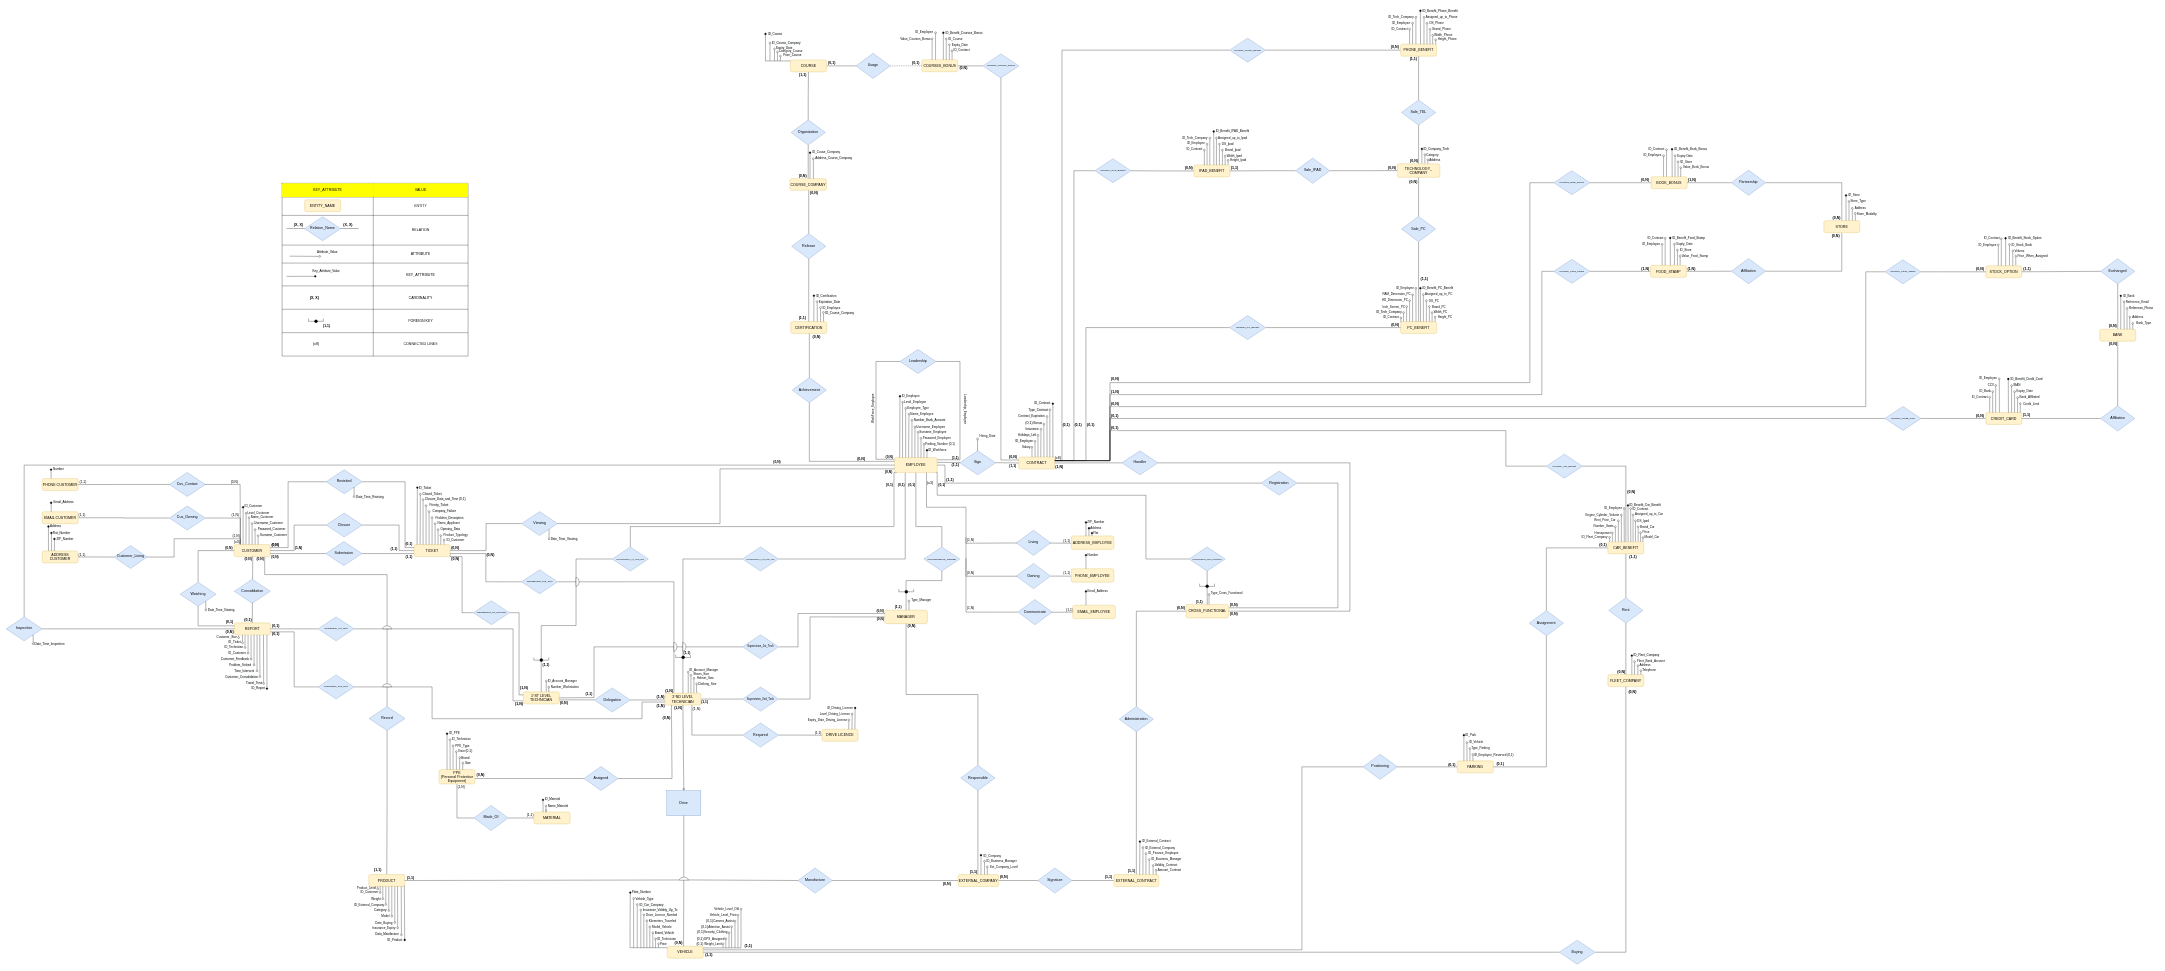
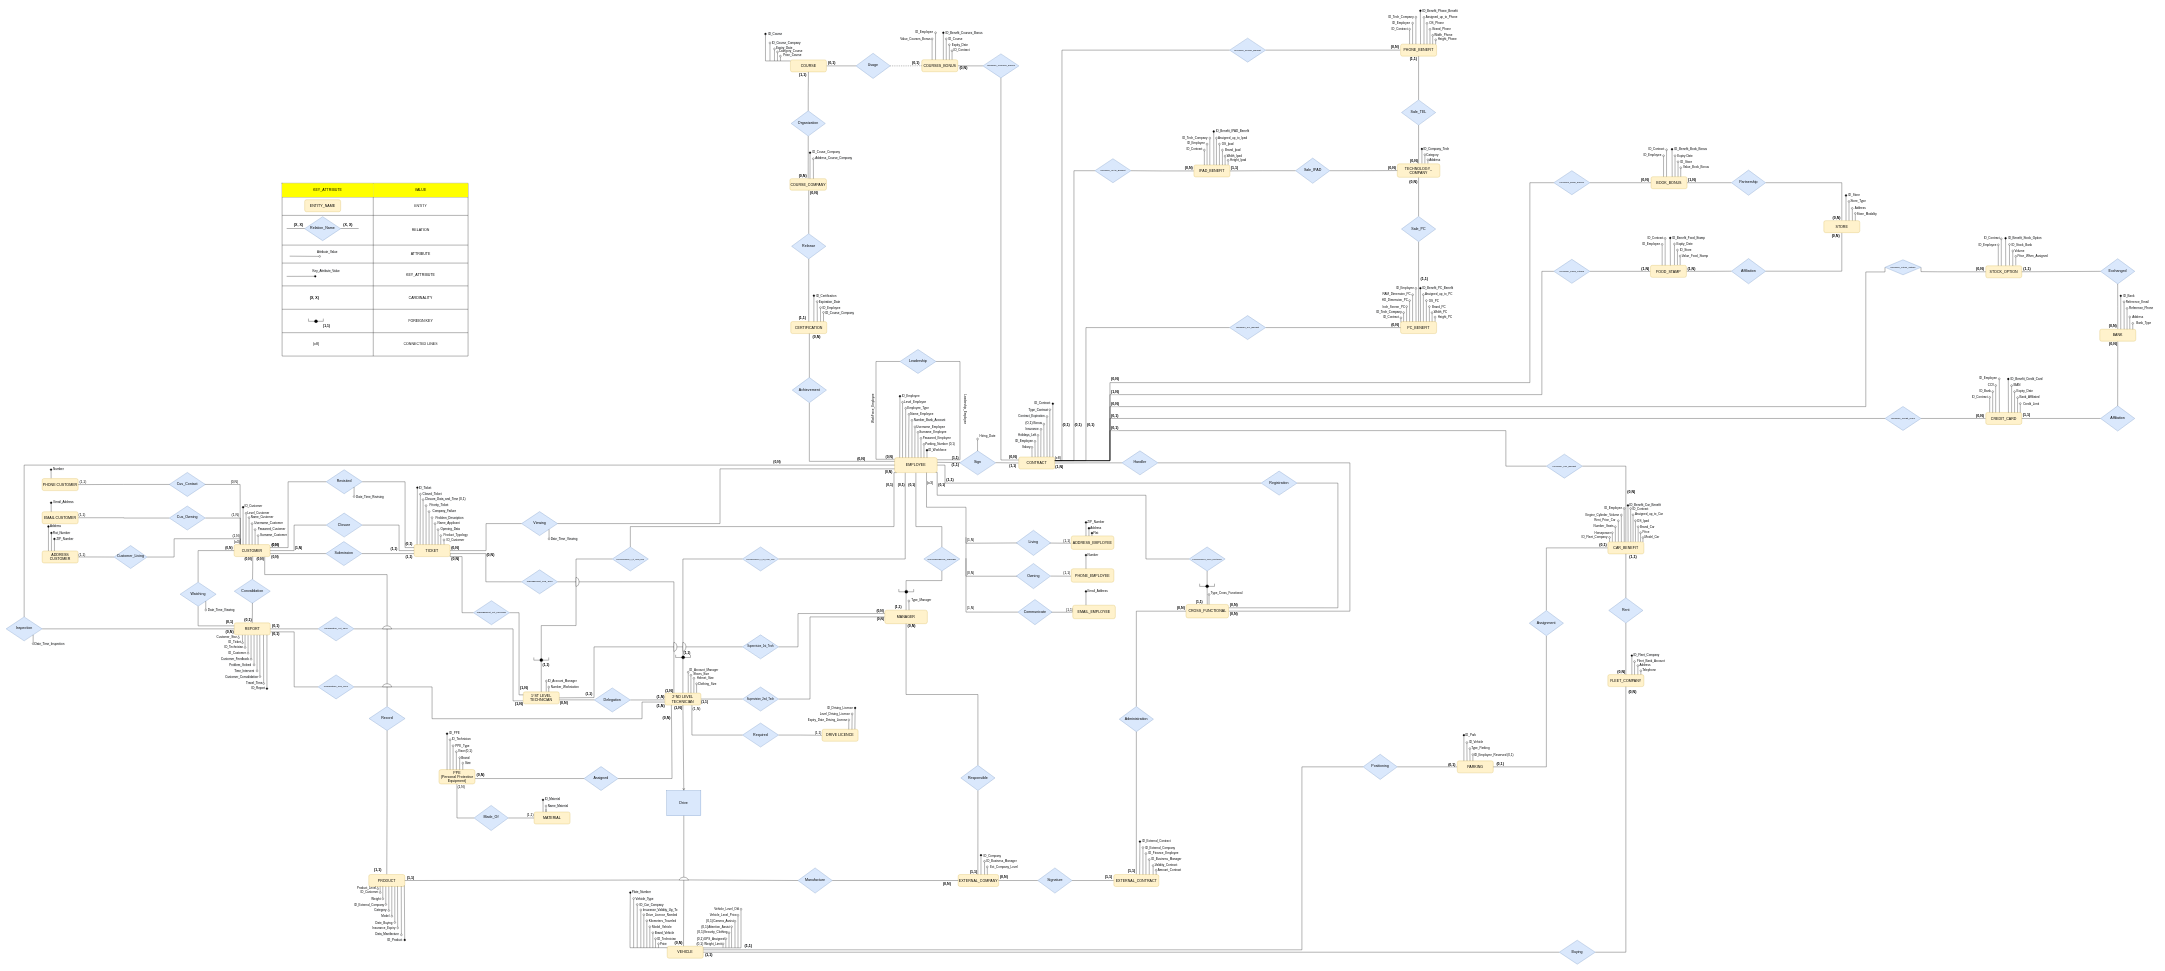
(808, 132) -> (808, 123)
(1903, 272) -> (1903, 267)
